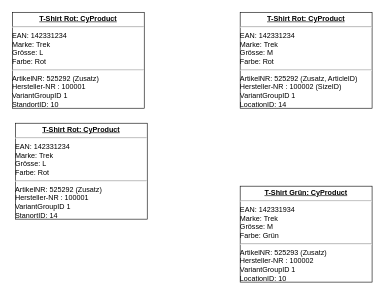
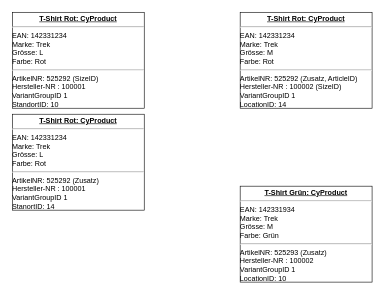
(60, 51) -> (59, 51)
(81, 171) -> (78, 162)
